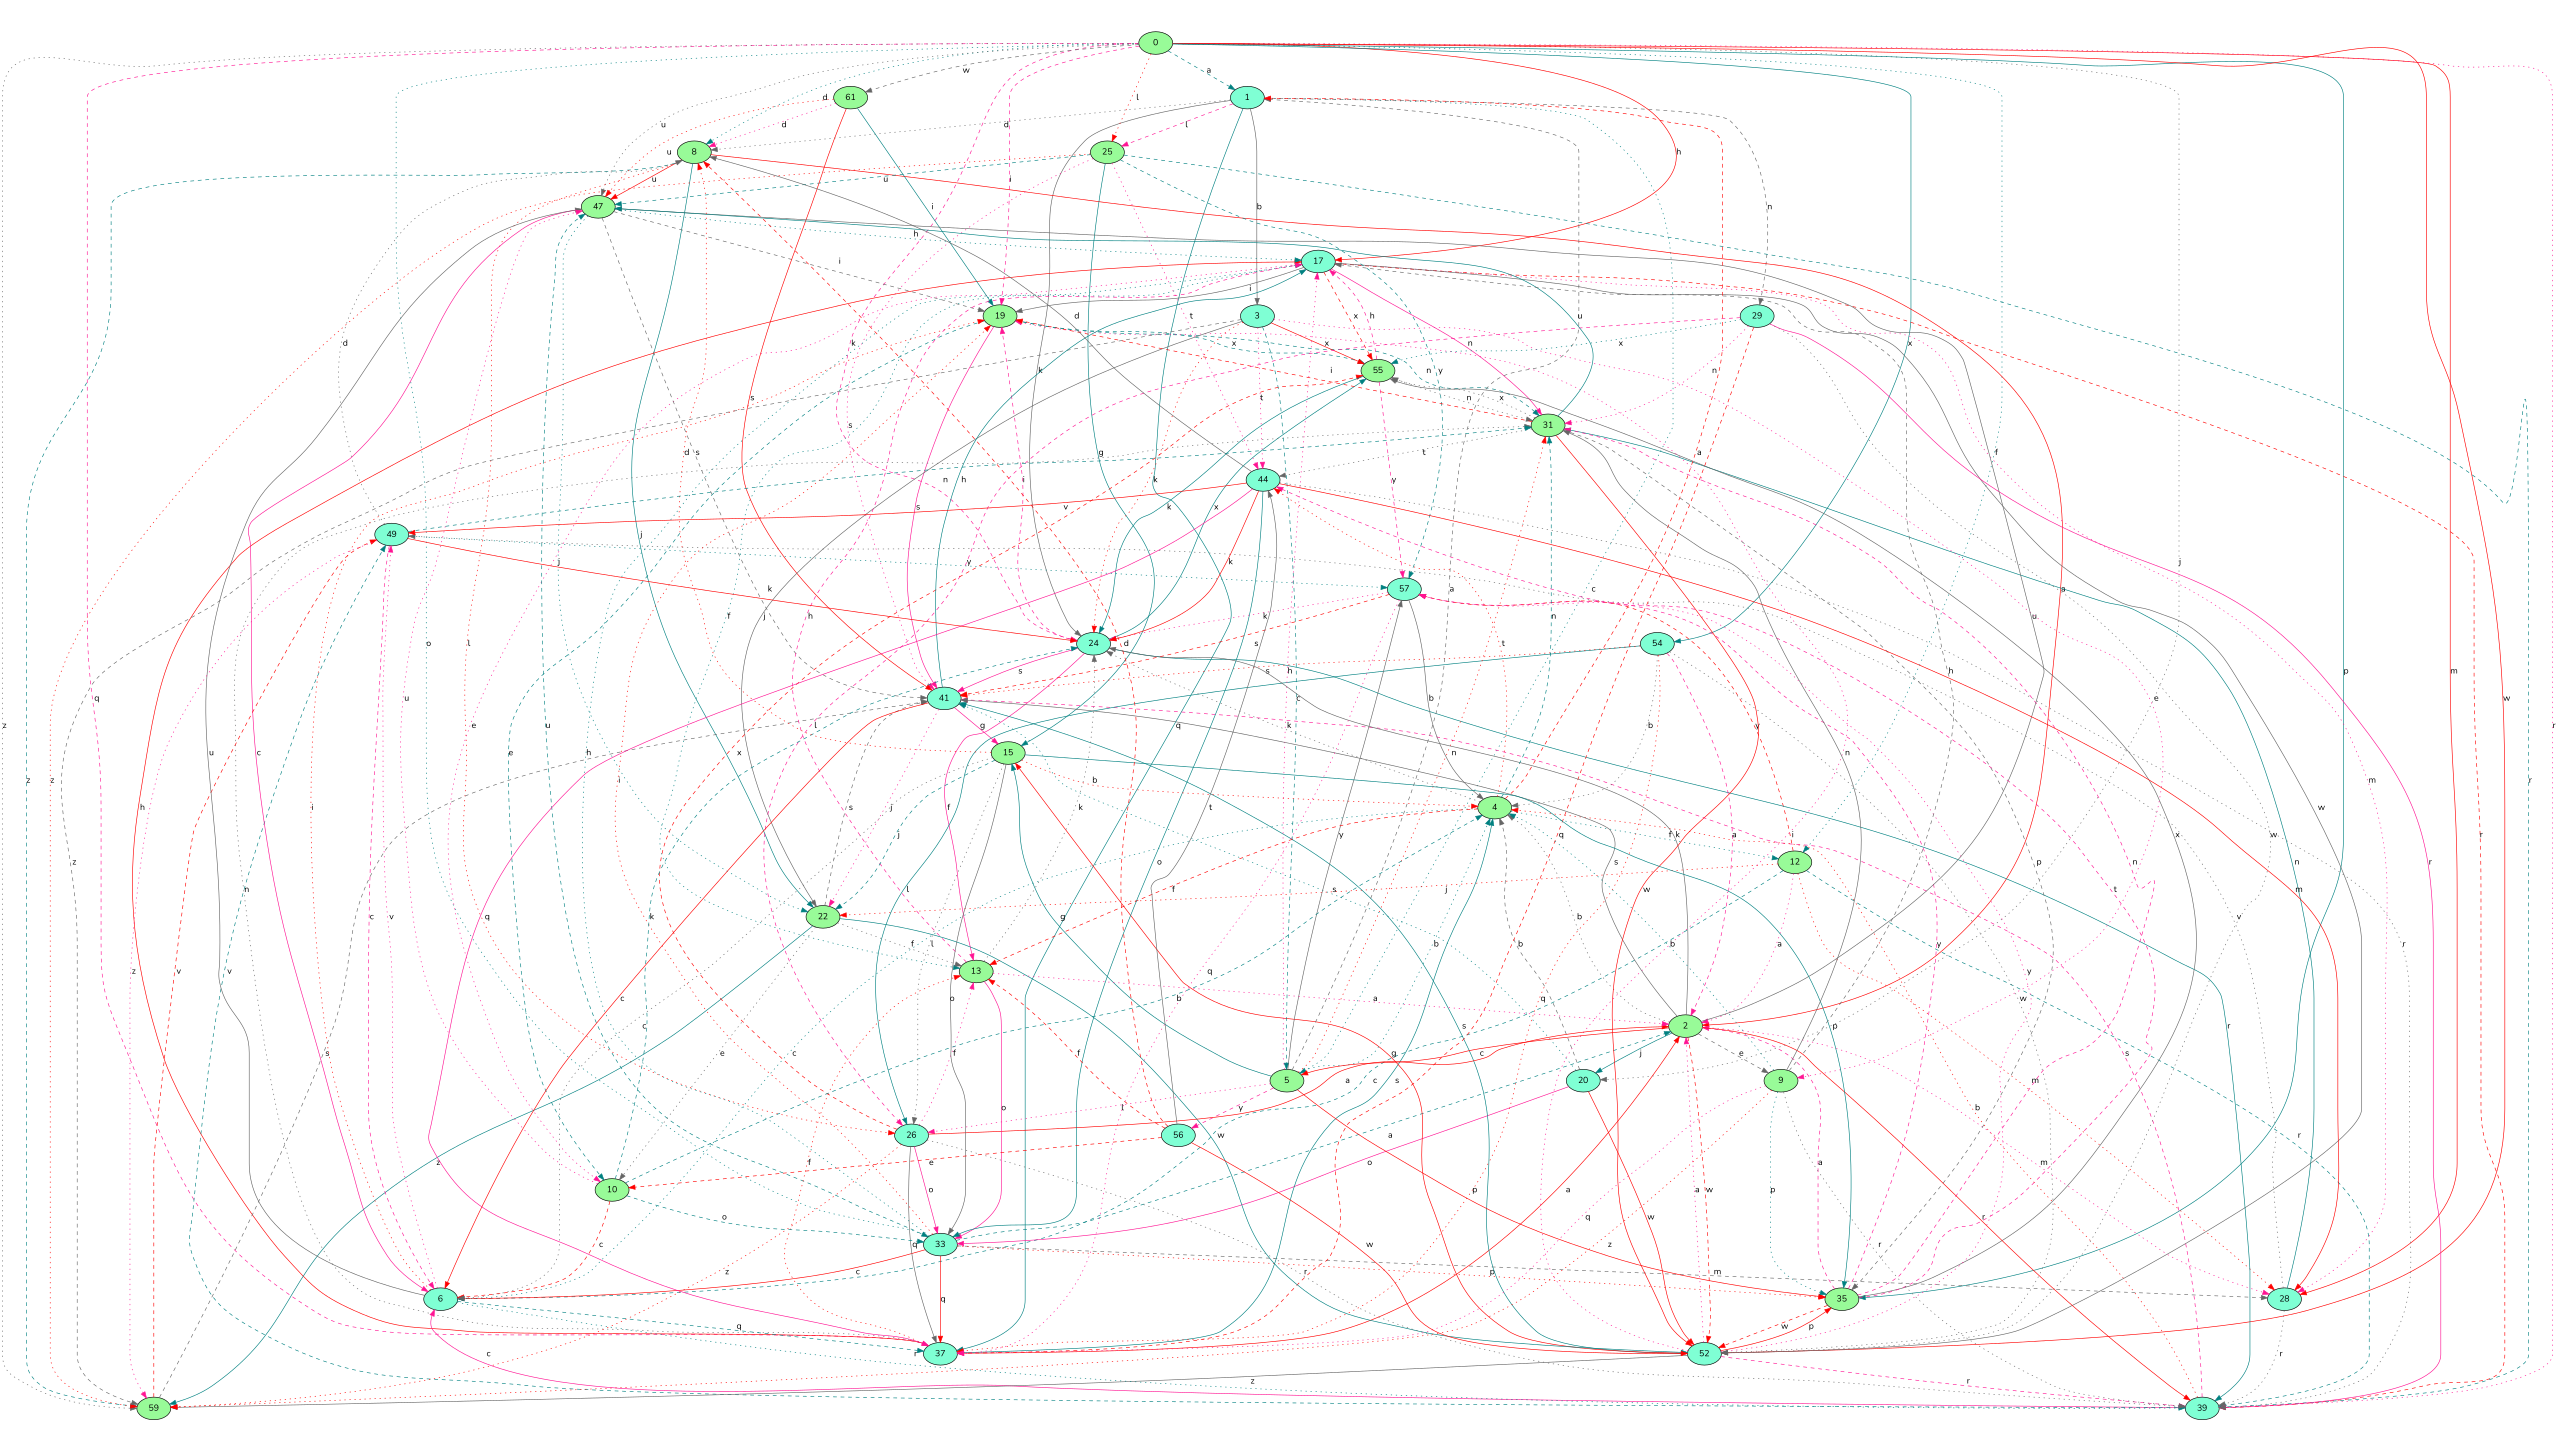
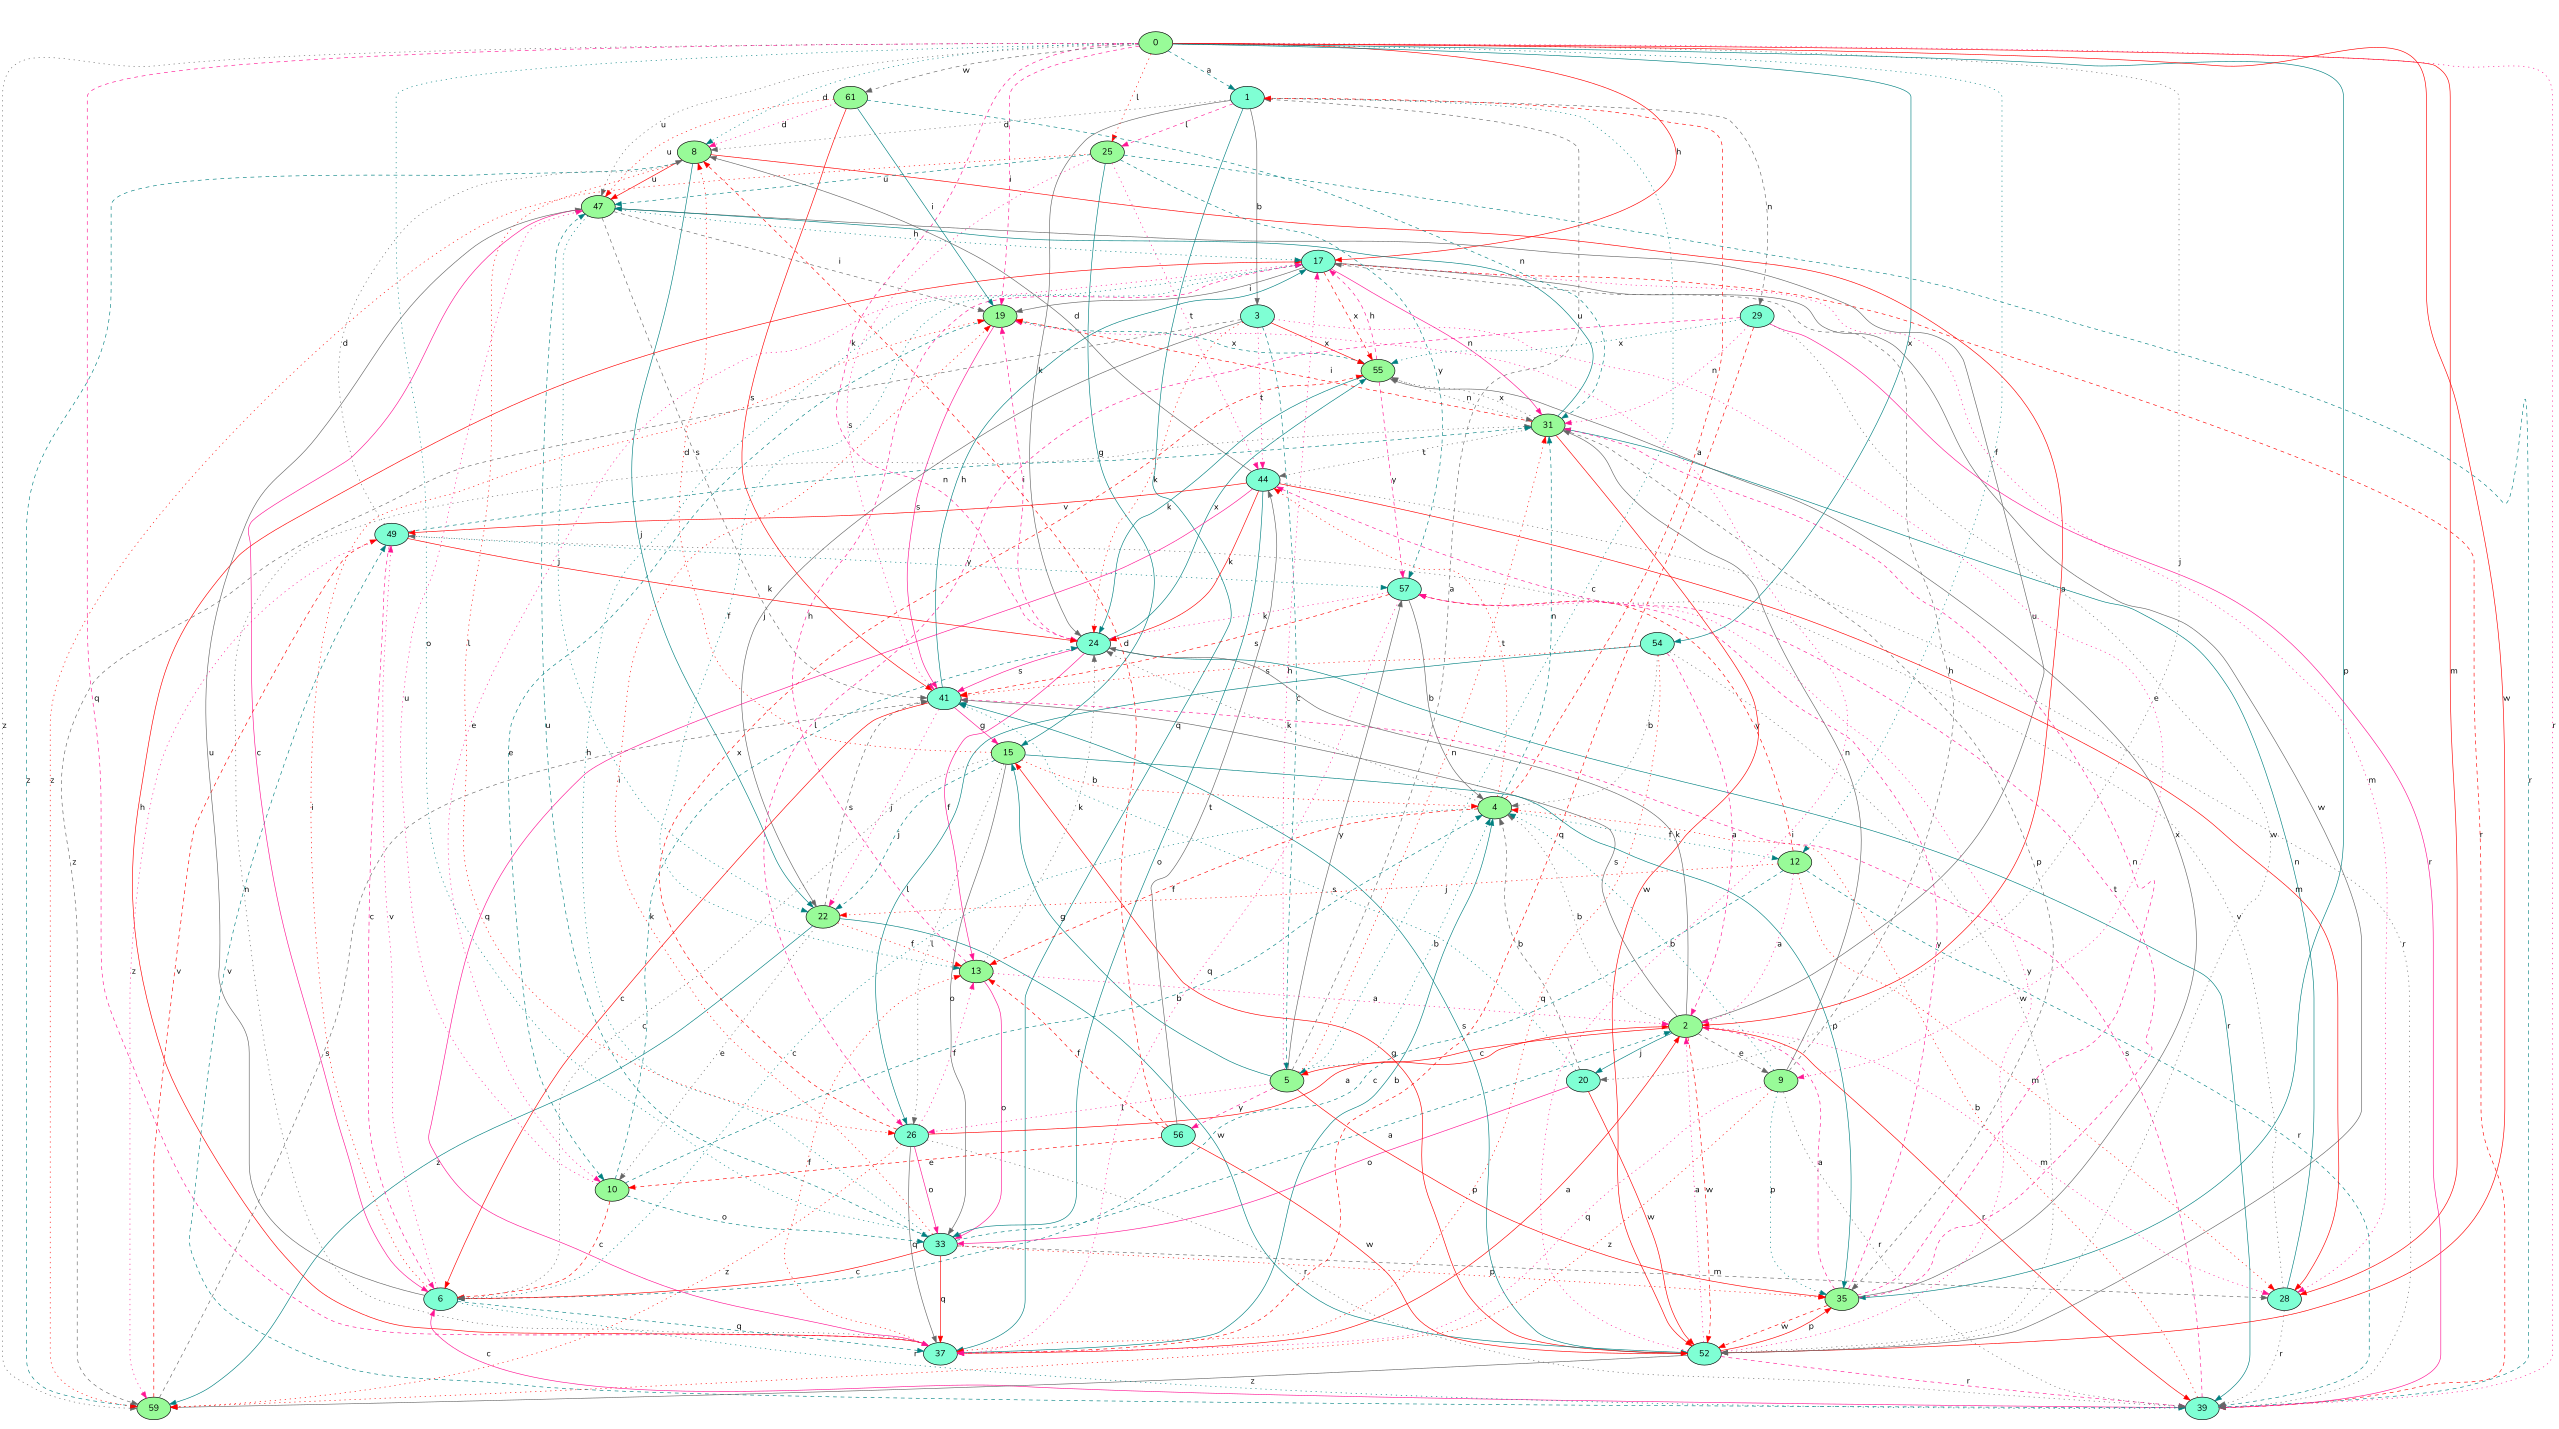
(1283, 345) -> (1299, 184)
(896, 944) -> (896, 944)
(1397, 1081) -> (1397, 1081)
